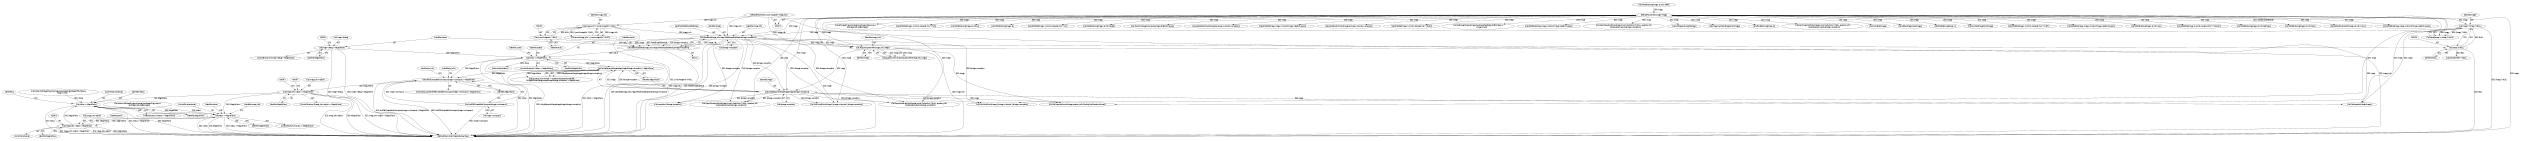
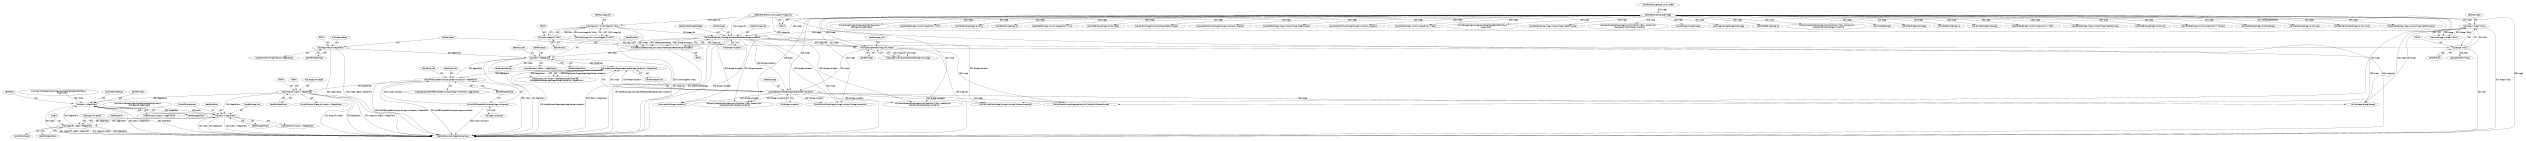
(2440, 38) -> (2444, 38)
